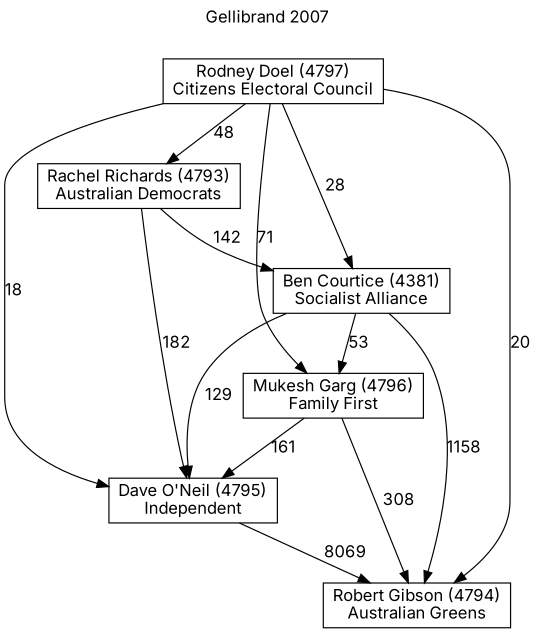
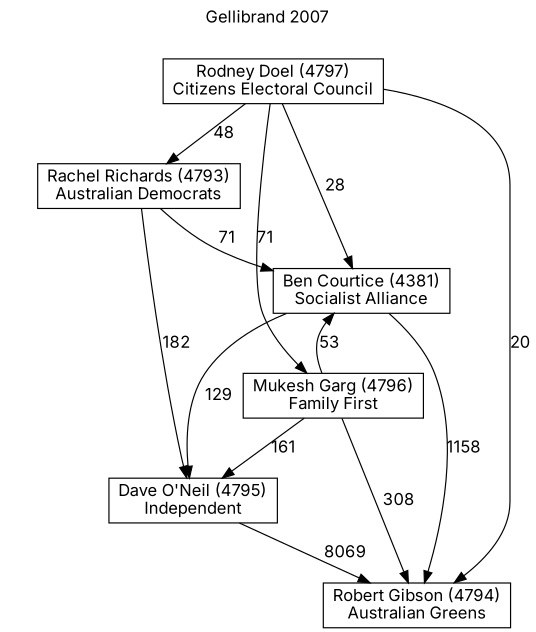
(227, 238) -> (227, 238)
(5, 266) -> none
(349, 338) -> (317, 347)
